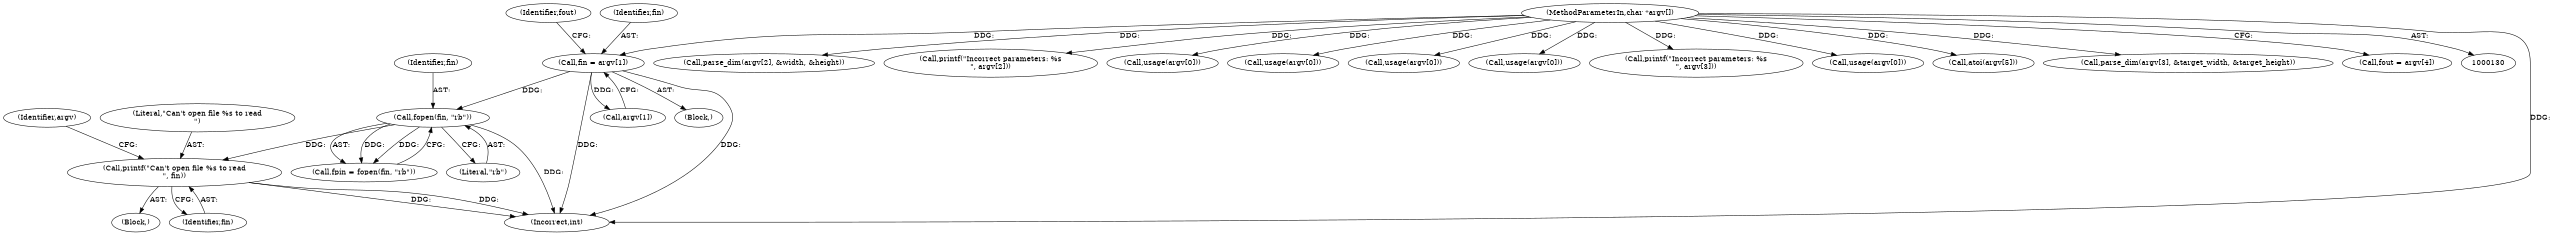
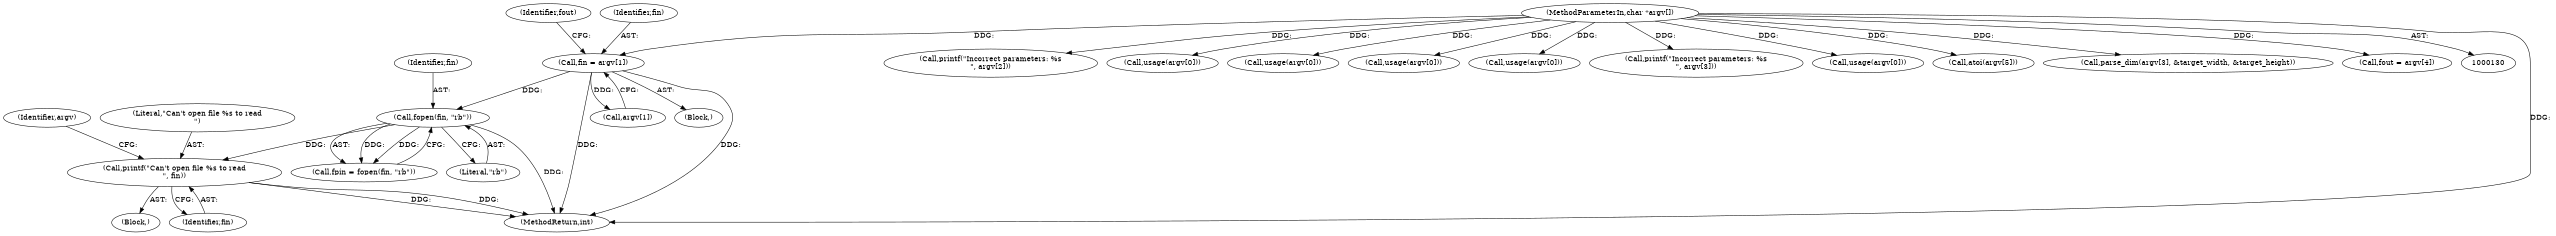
(2245, 36) -> (2245, 36)
(764, 63) -> none
(557, 223) -> (557, 223)
